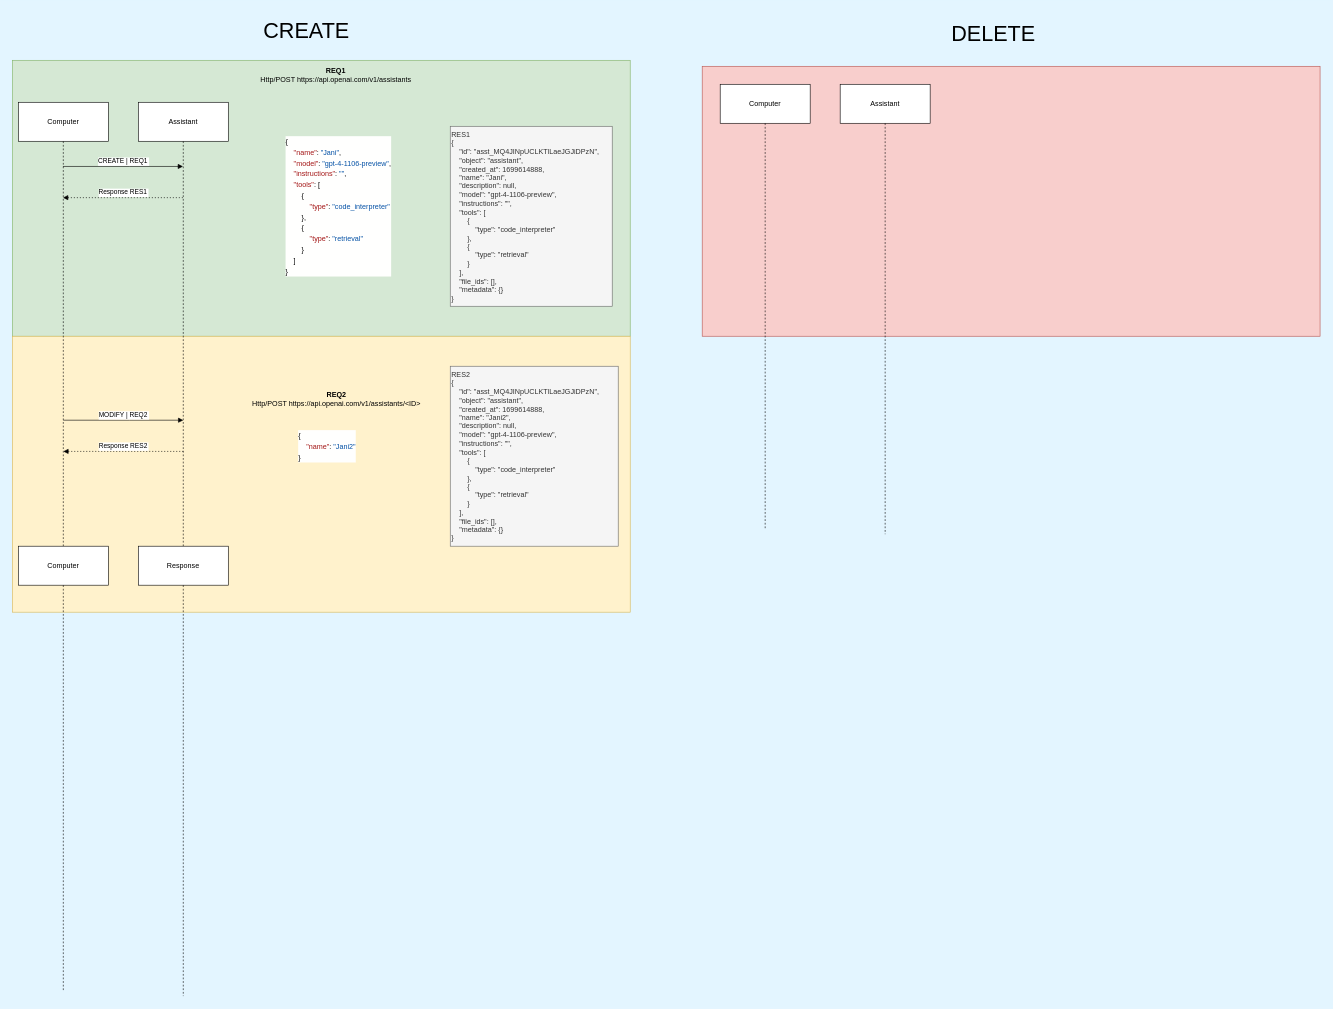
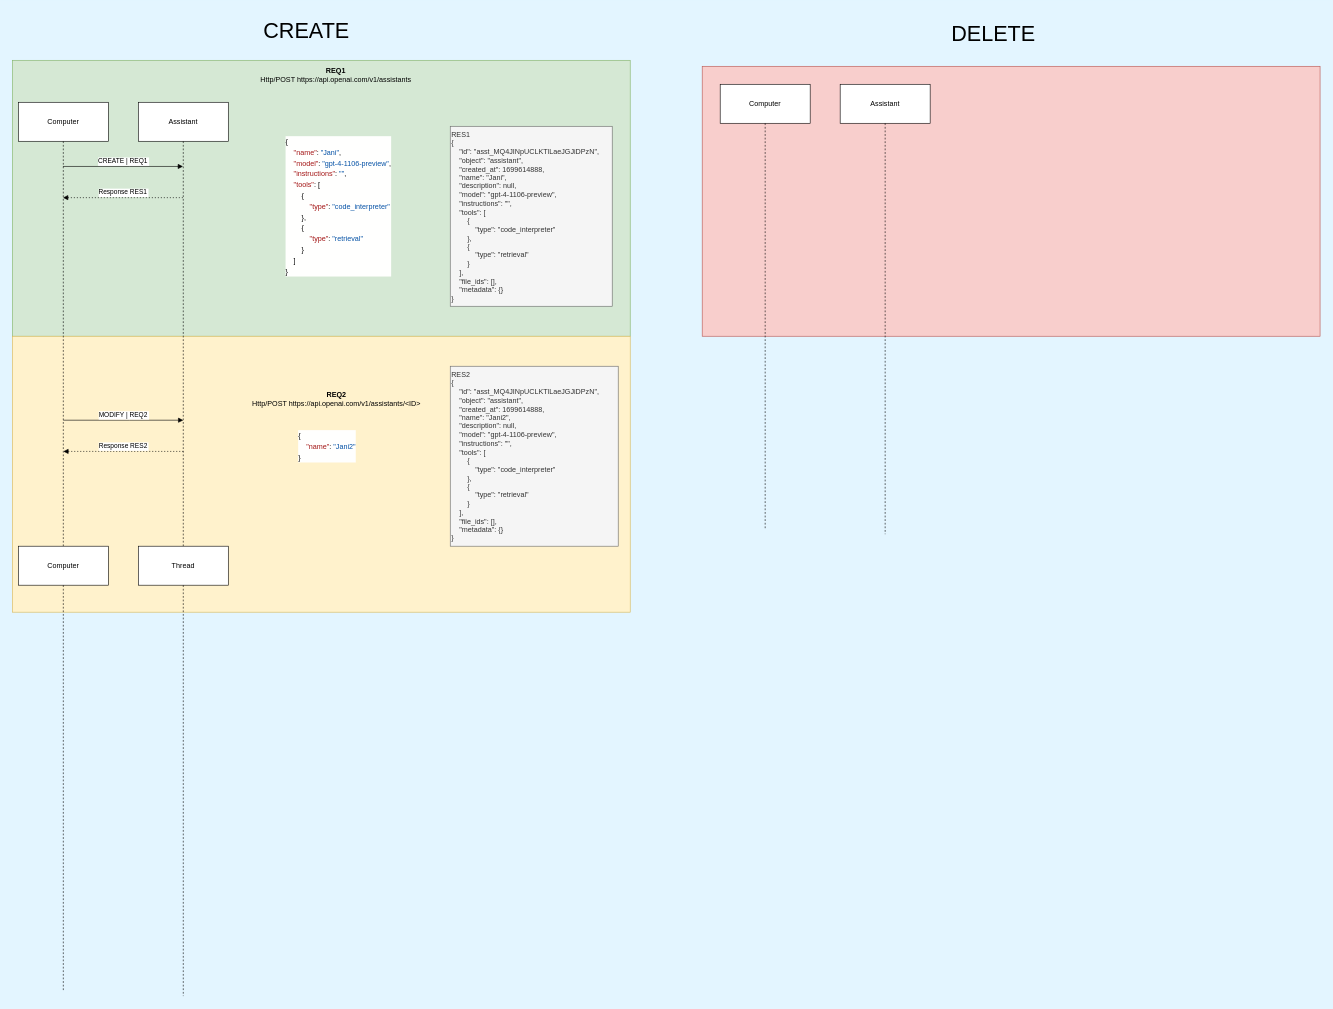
(183, 566) -> (183, 566)
